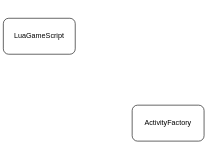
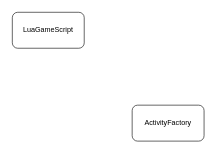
(39, 36) -> (48, 30)
